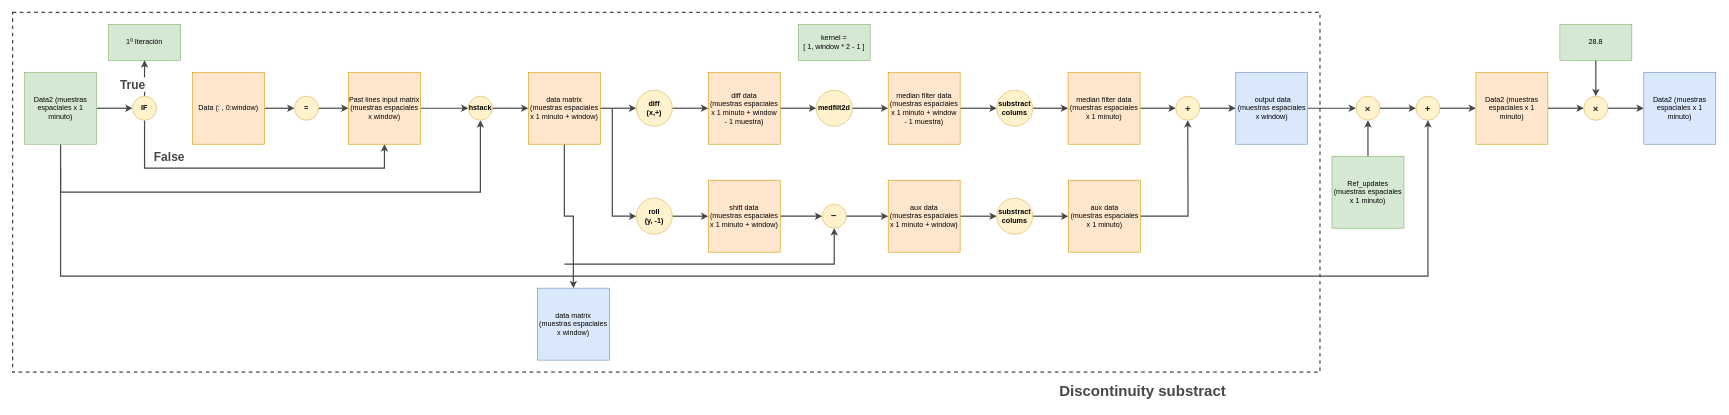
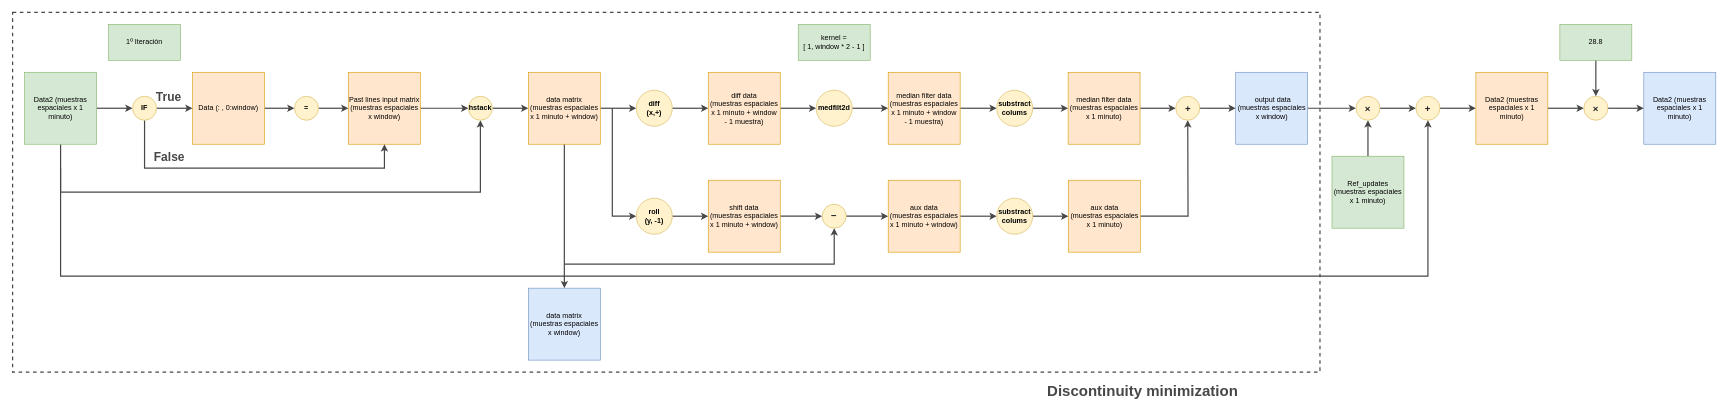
(144, 81) -> (171, 108)
(573, 324) -> (564, 324)
(1143, 390) -> (1143, 390)
